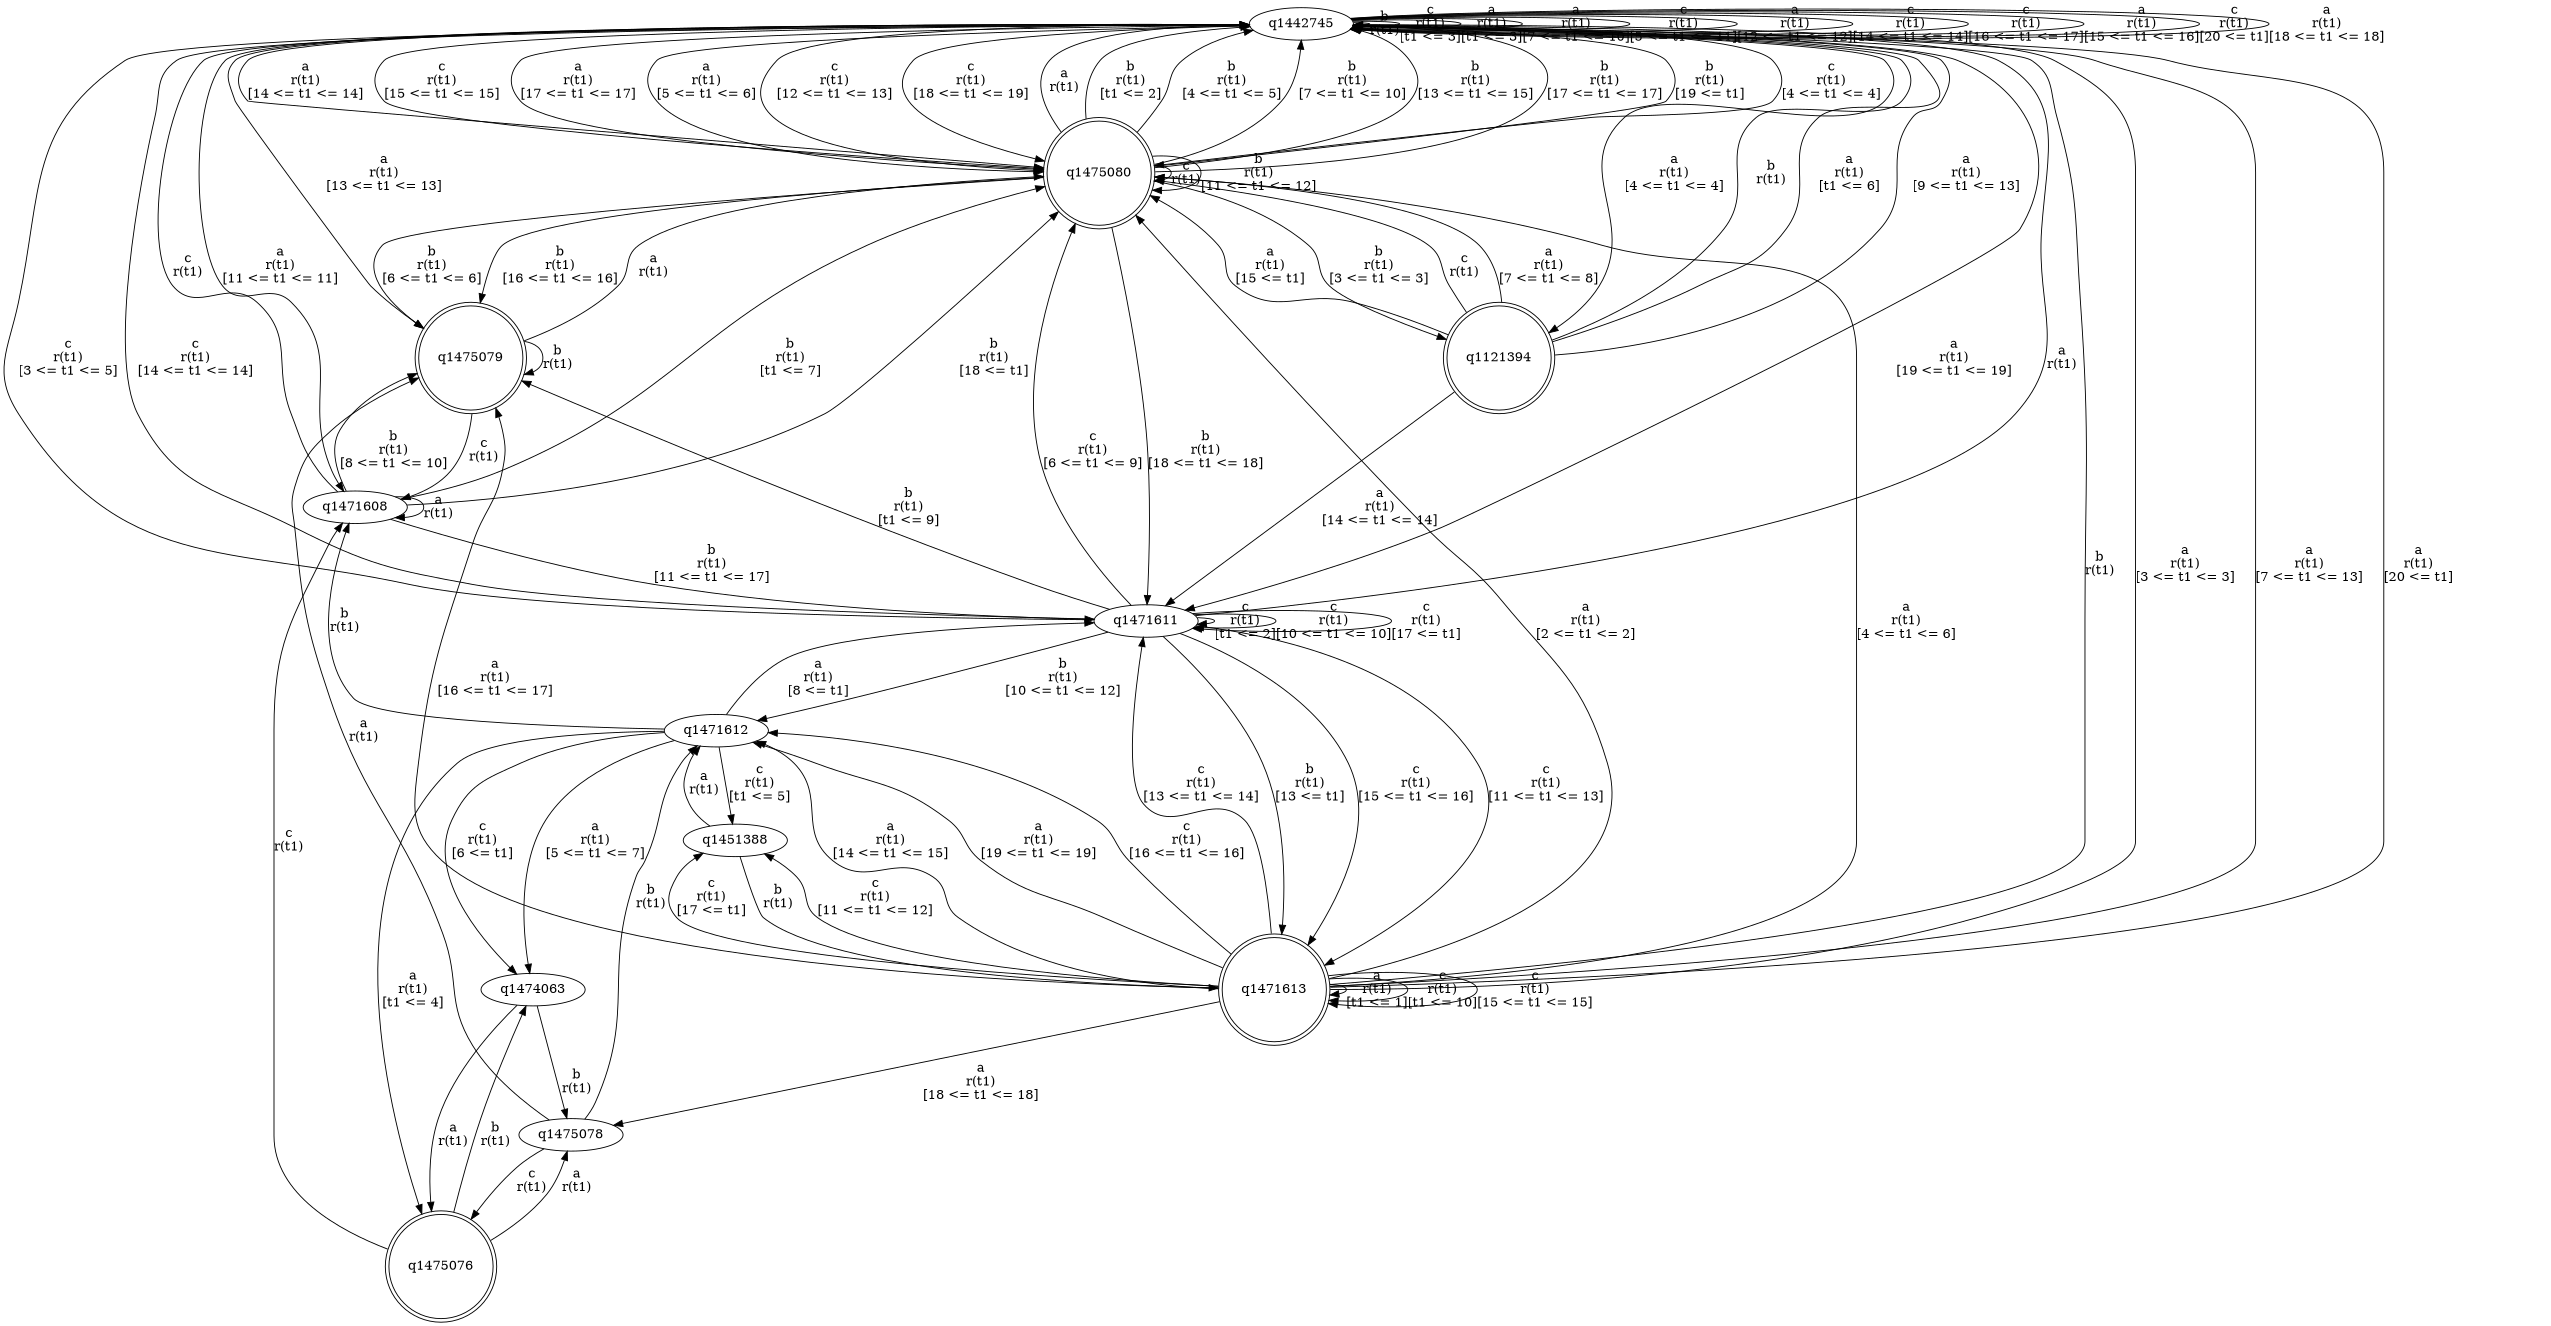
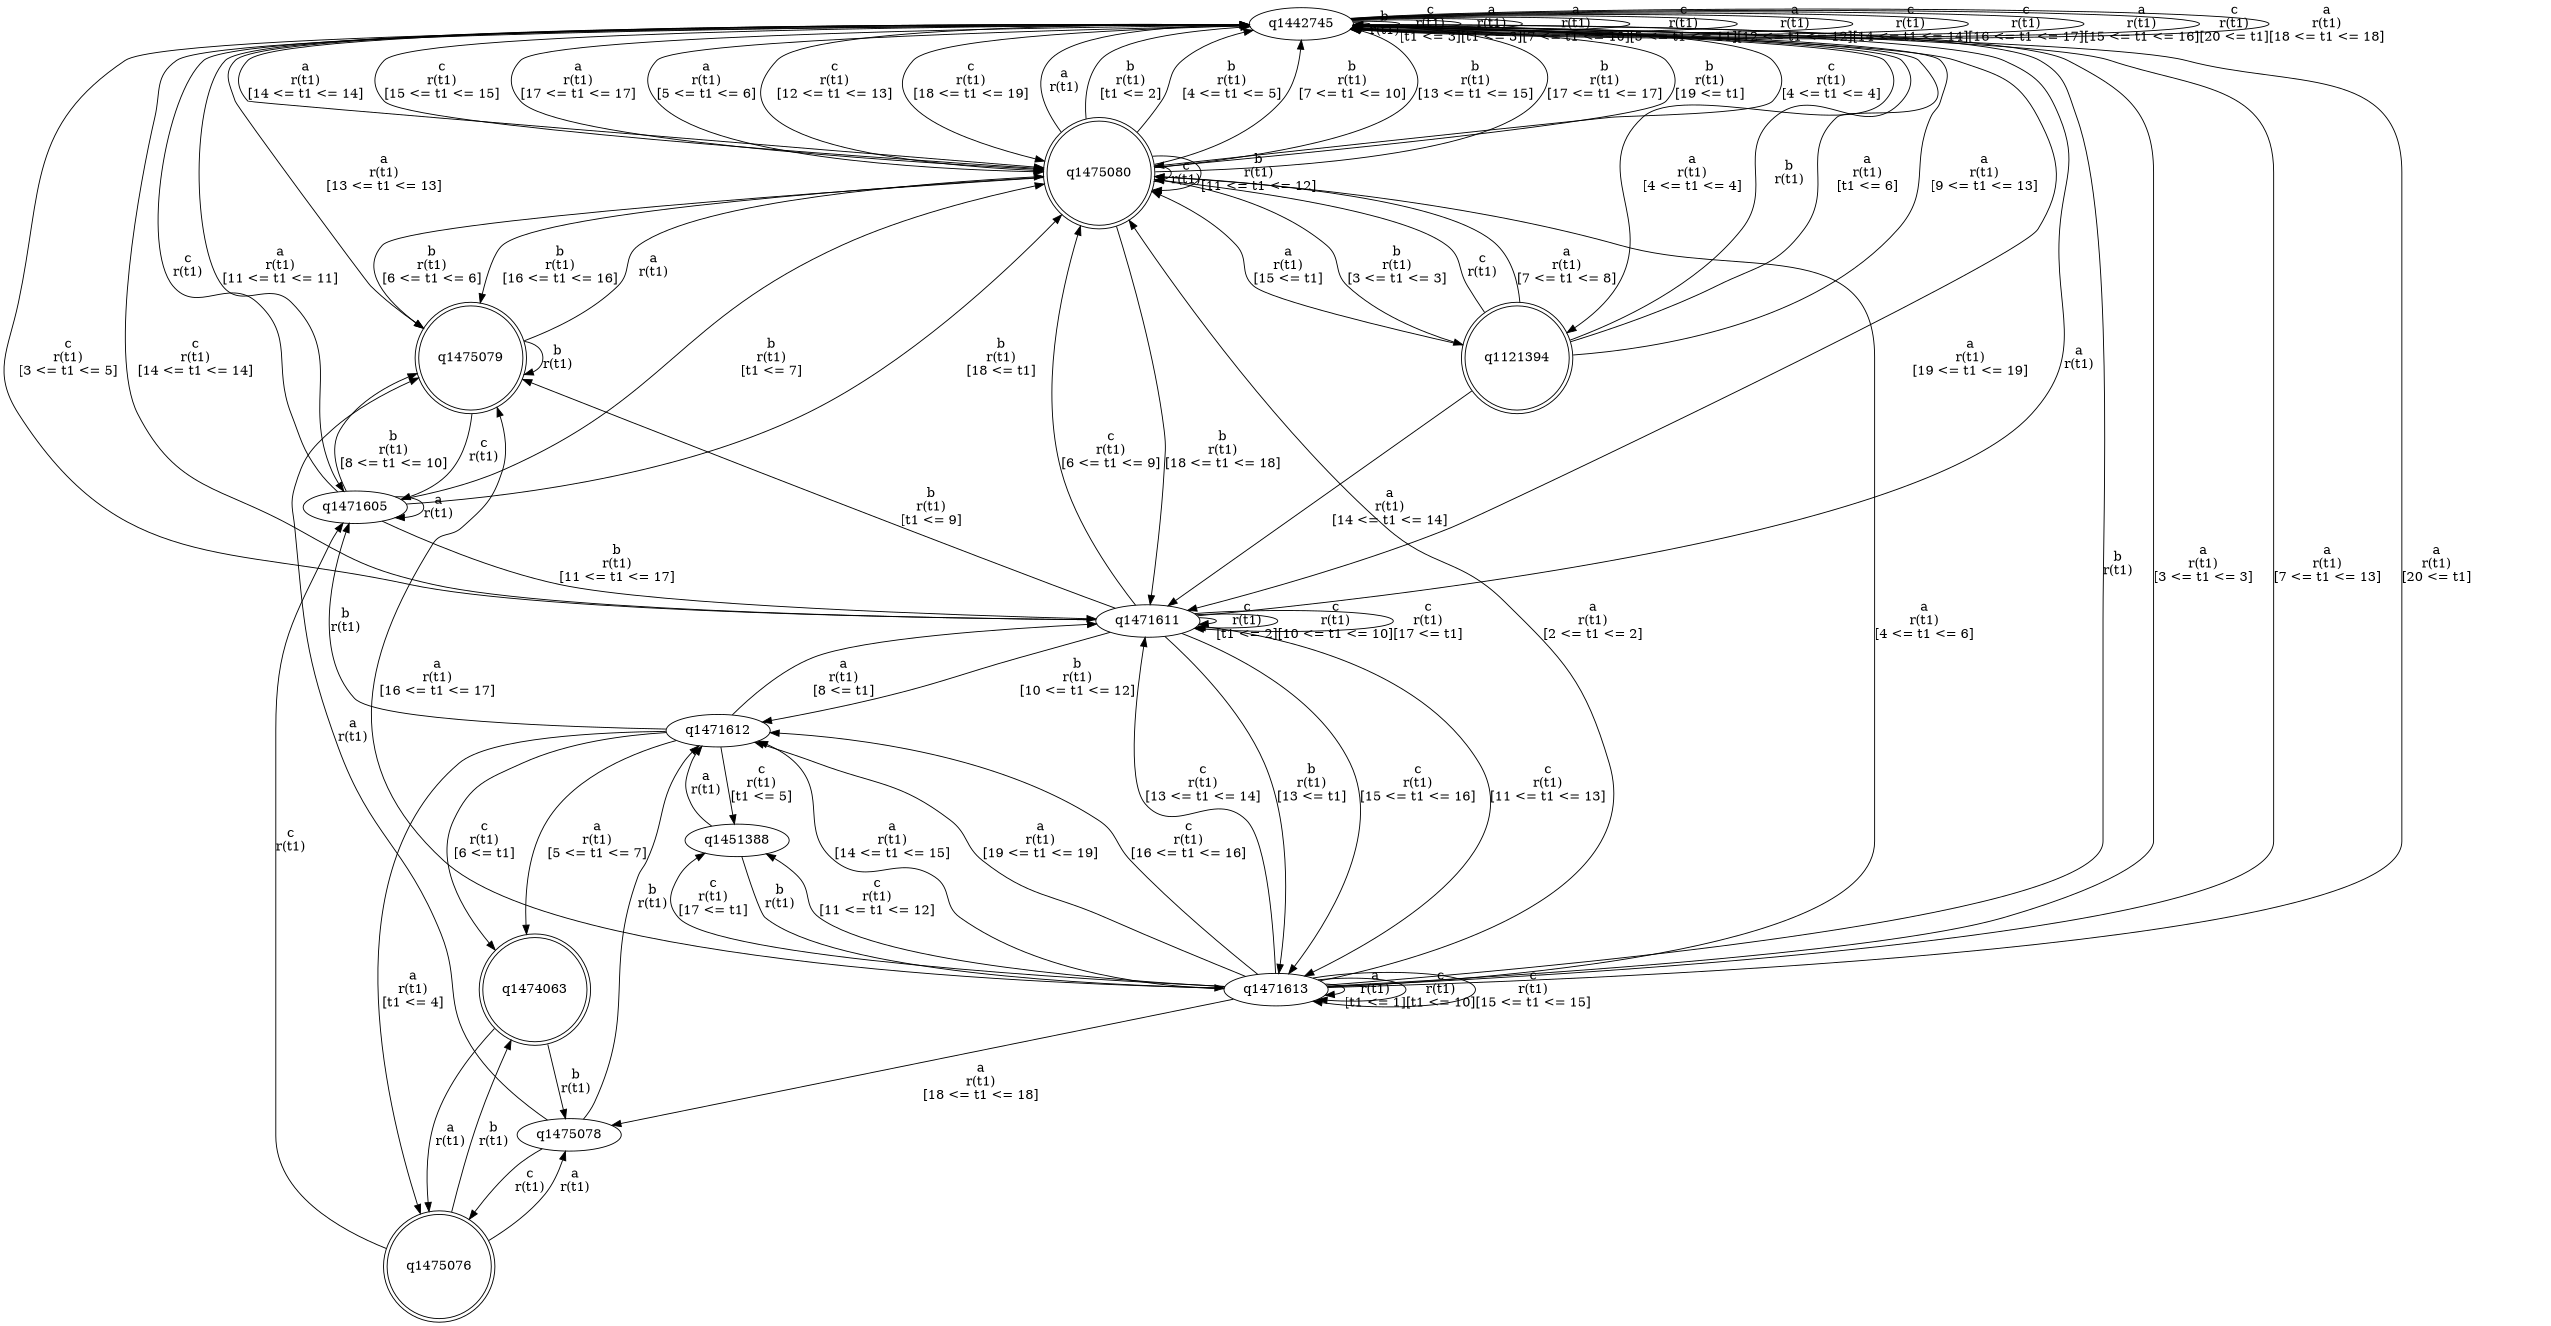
(355, 507) -> (355, 507)
(533, 990) -> (535, 990)
(1274, 990) -> (1276, 990)
